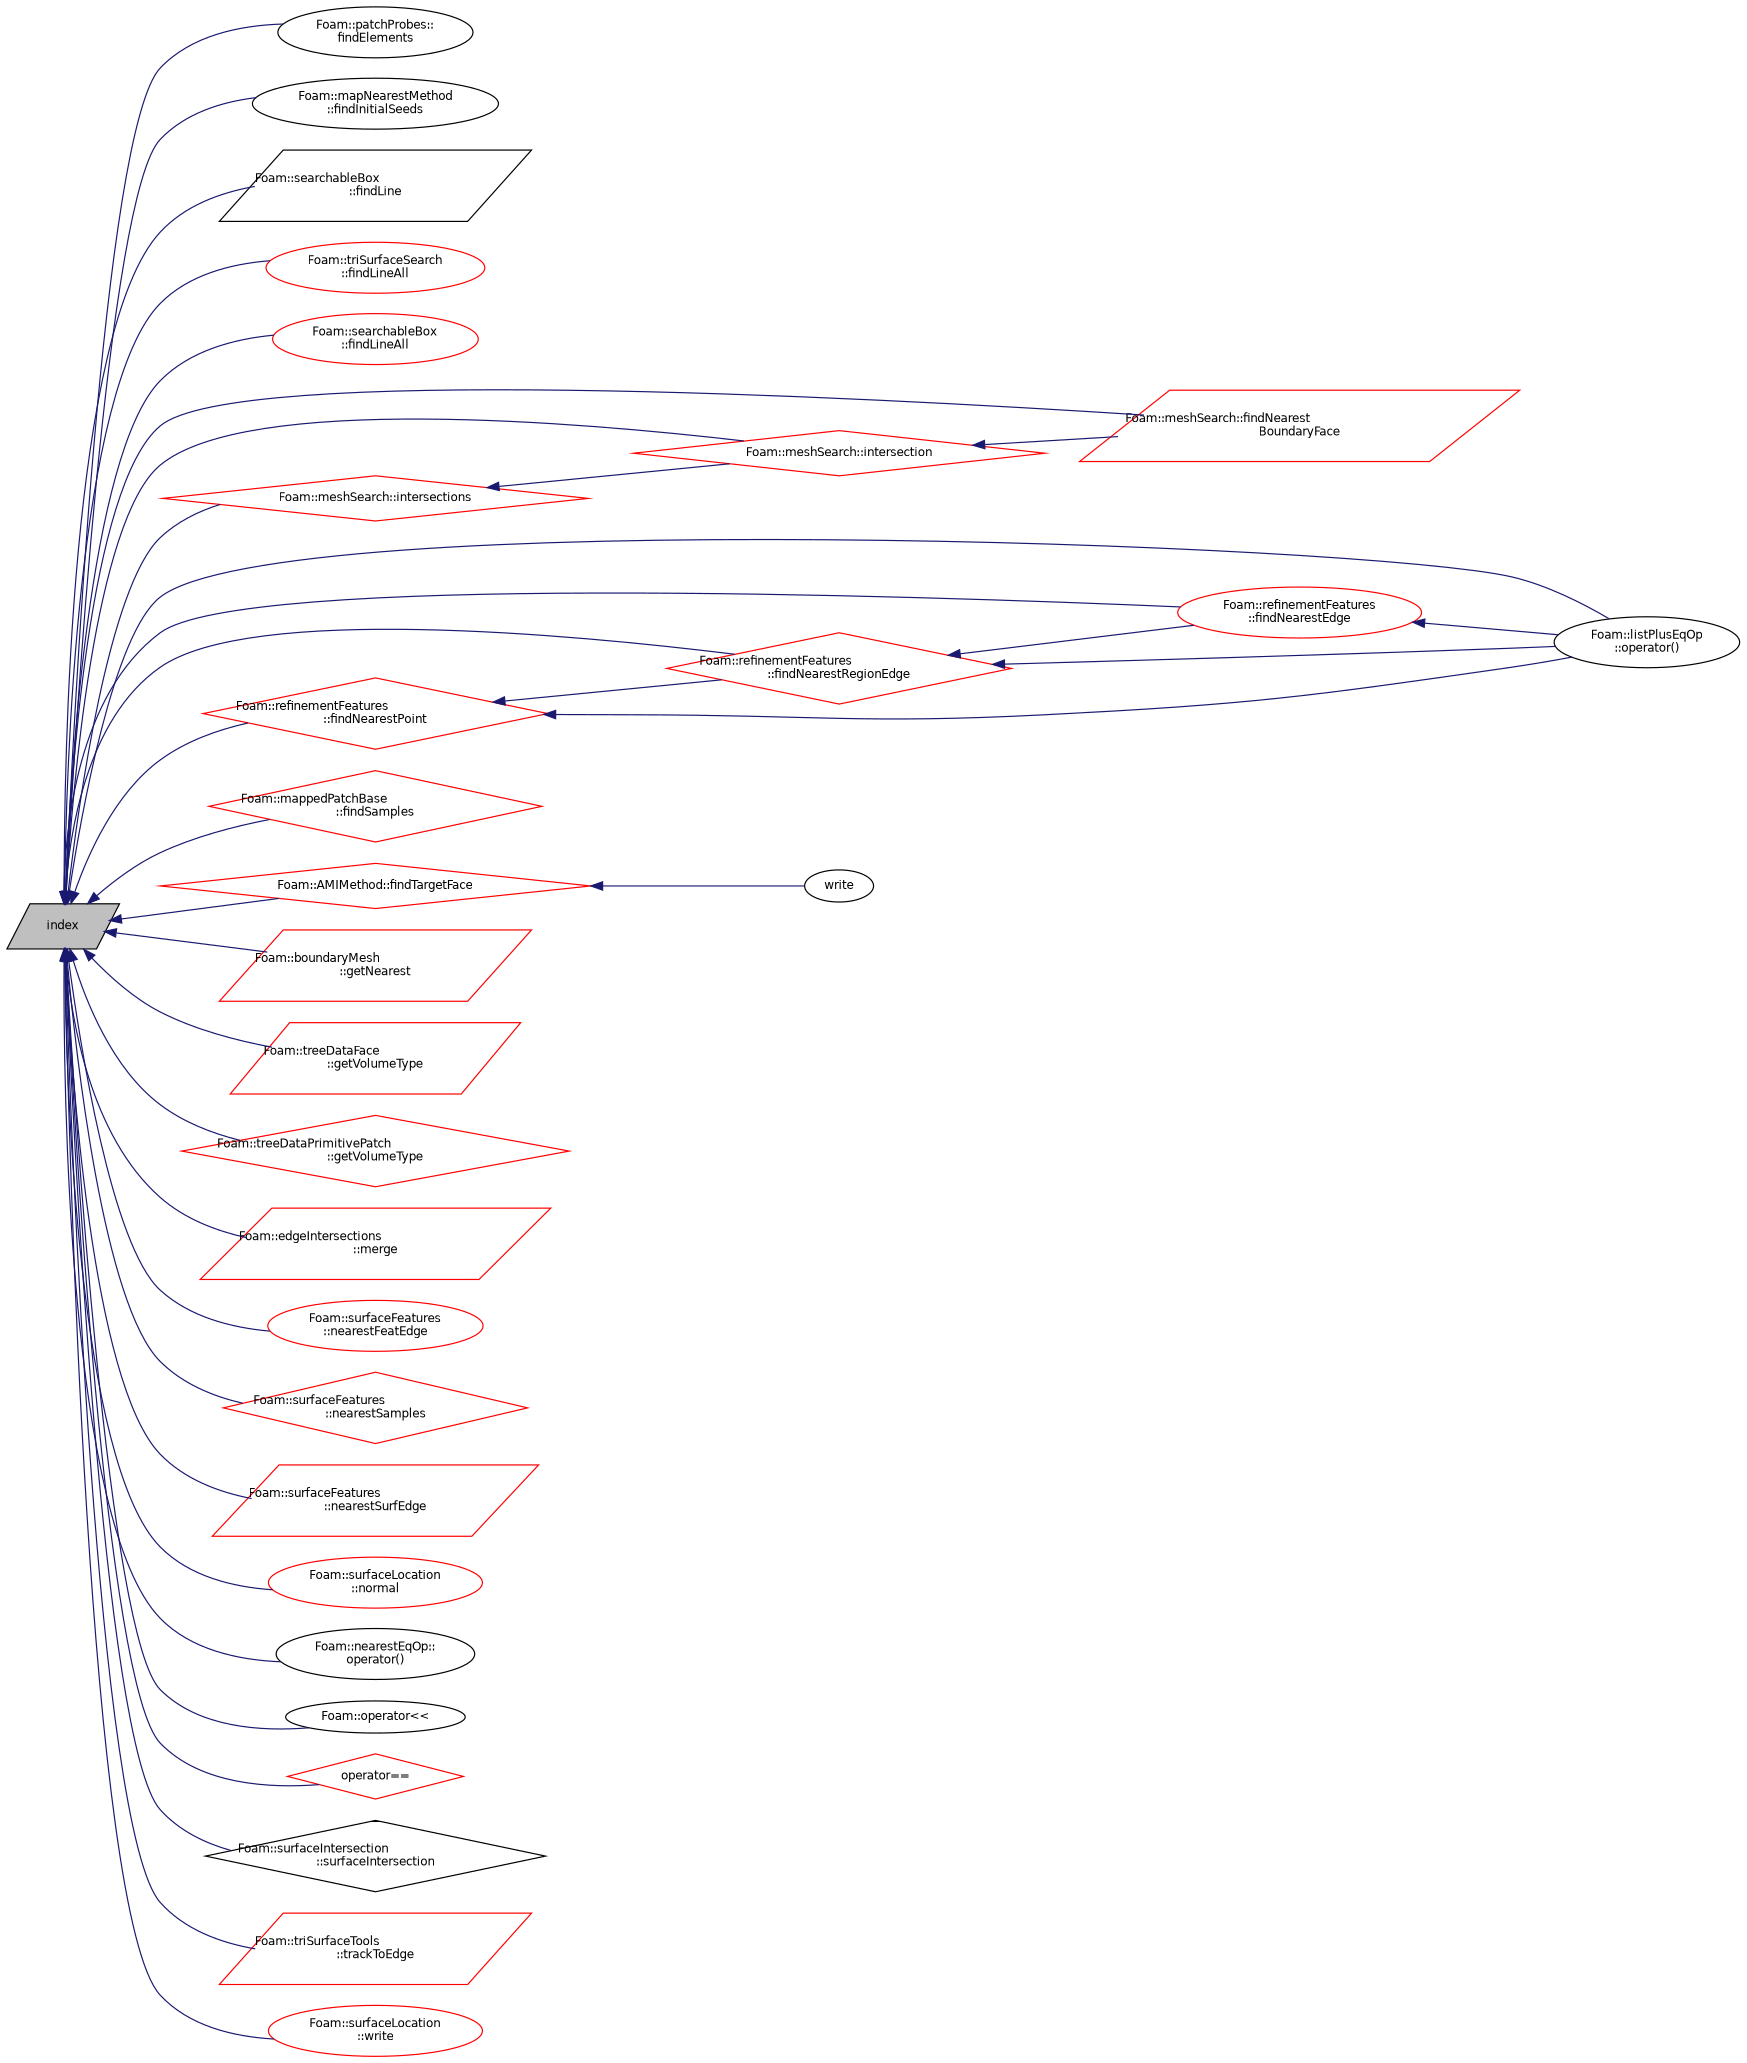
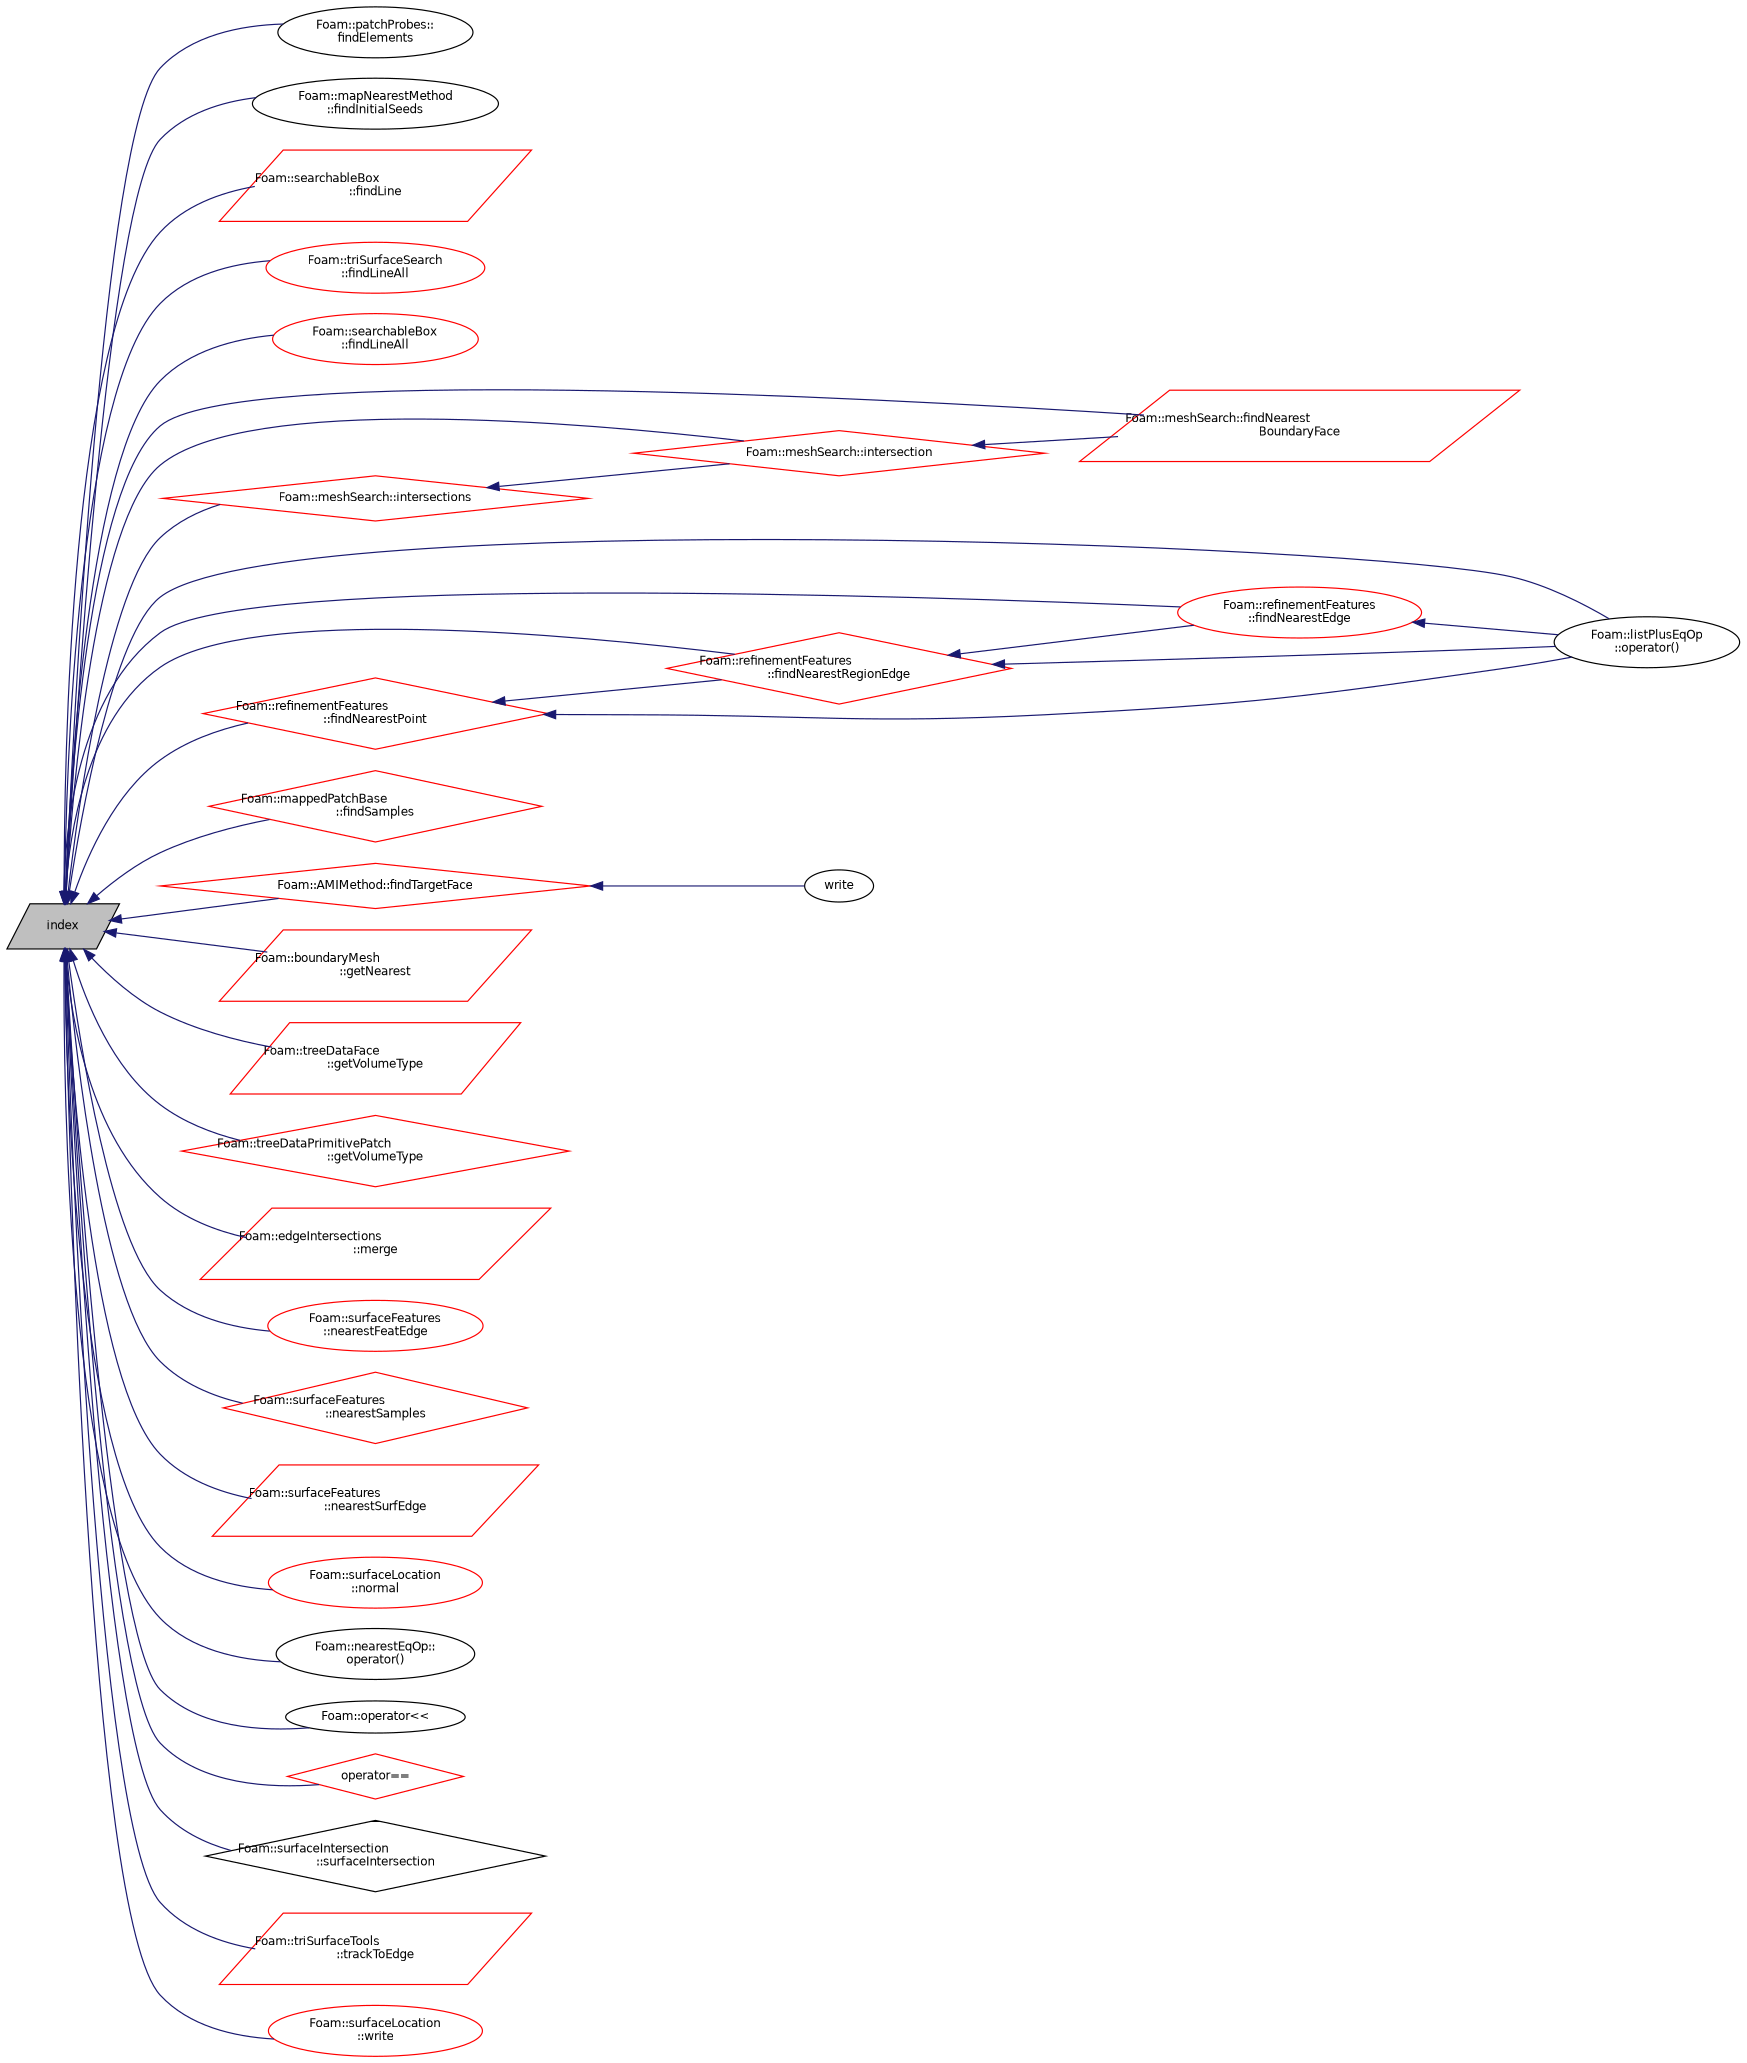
(375, 186) -> (375, 186)
